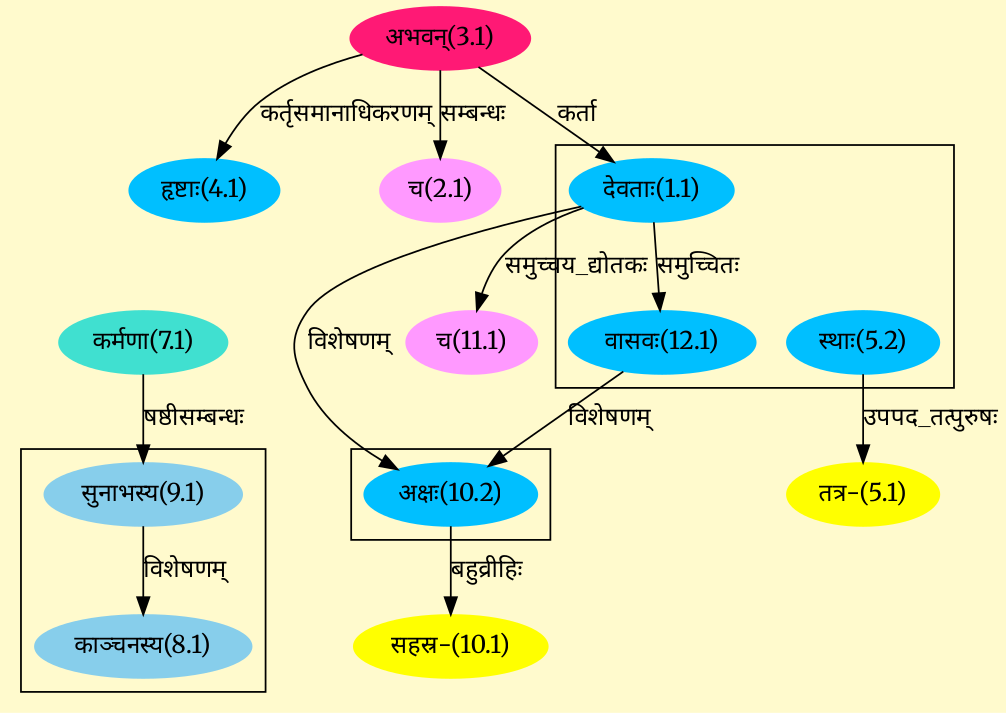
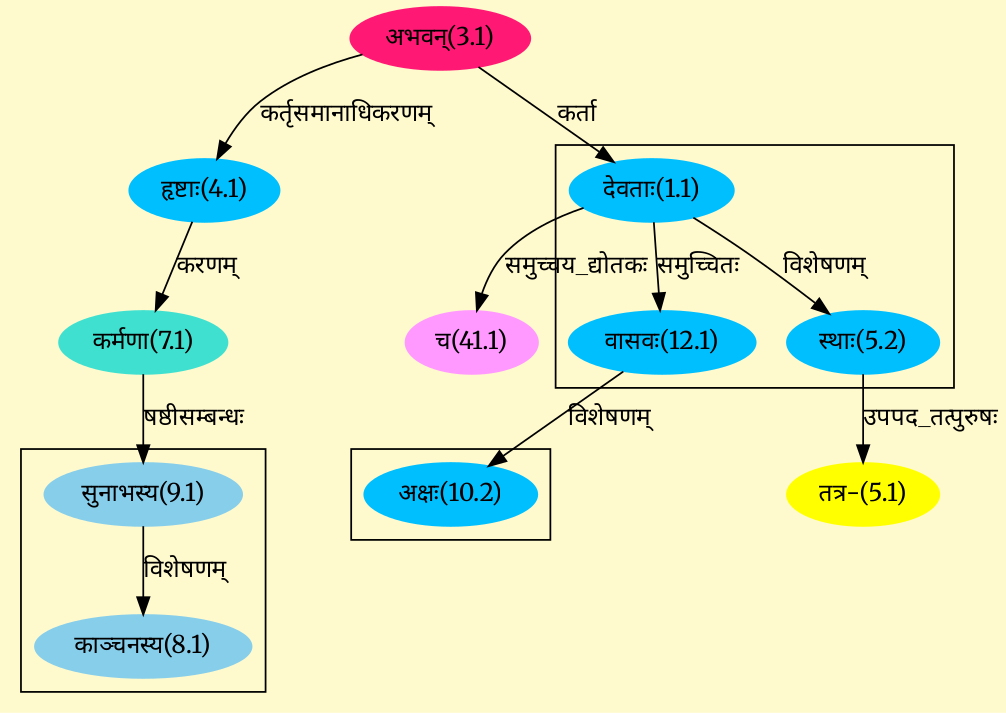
(440, 190) -> none
none -> (177, 258)
(351, 279) -> (755, 259)
(472, 342) -> (472, 342)
(451, 646) -> none
